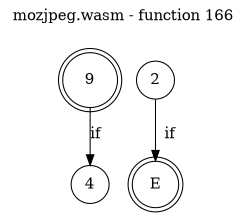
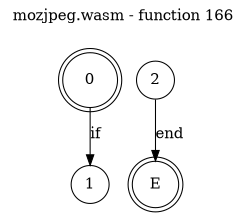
(90, 80) -> (90, 80)
(170, 134) -> (170, 134)
(90, 184) -> (90, 184)
